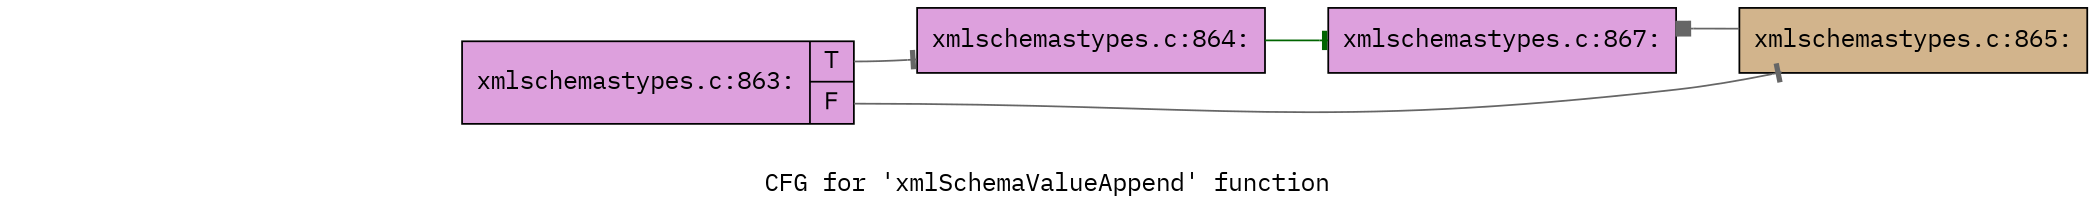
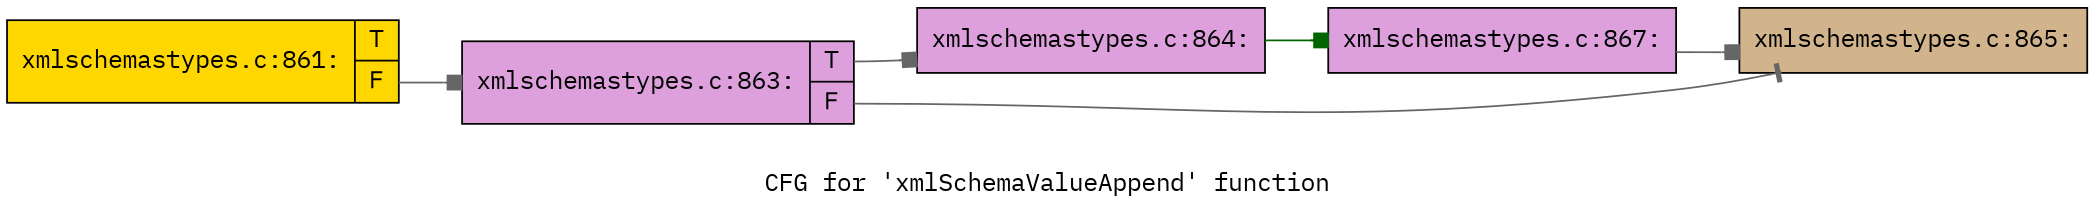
(1717, 29) -> (1699, 52)
(1292, 40) -> (1292, 40)
none -> (203, 61)
(881, 61) -> (881, 61)
